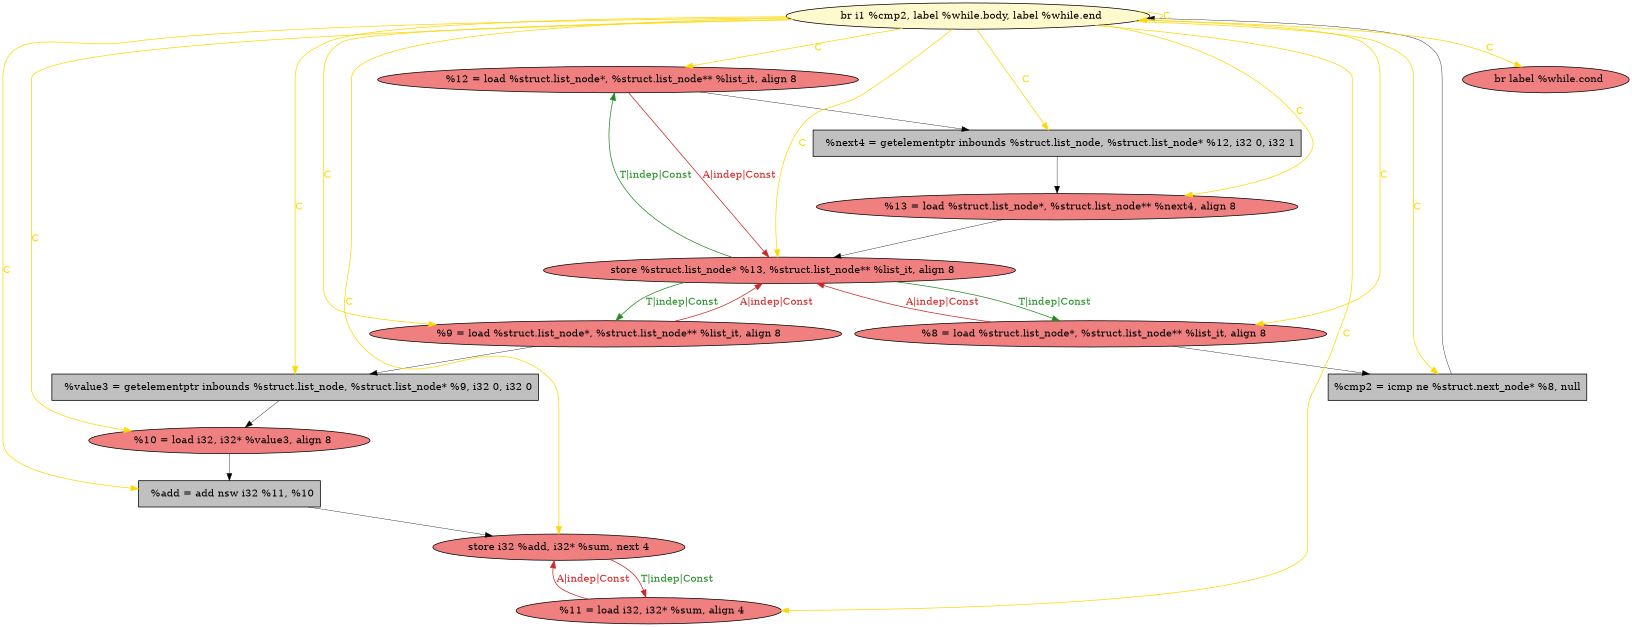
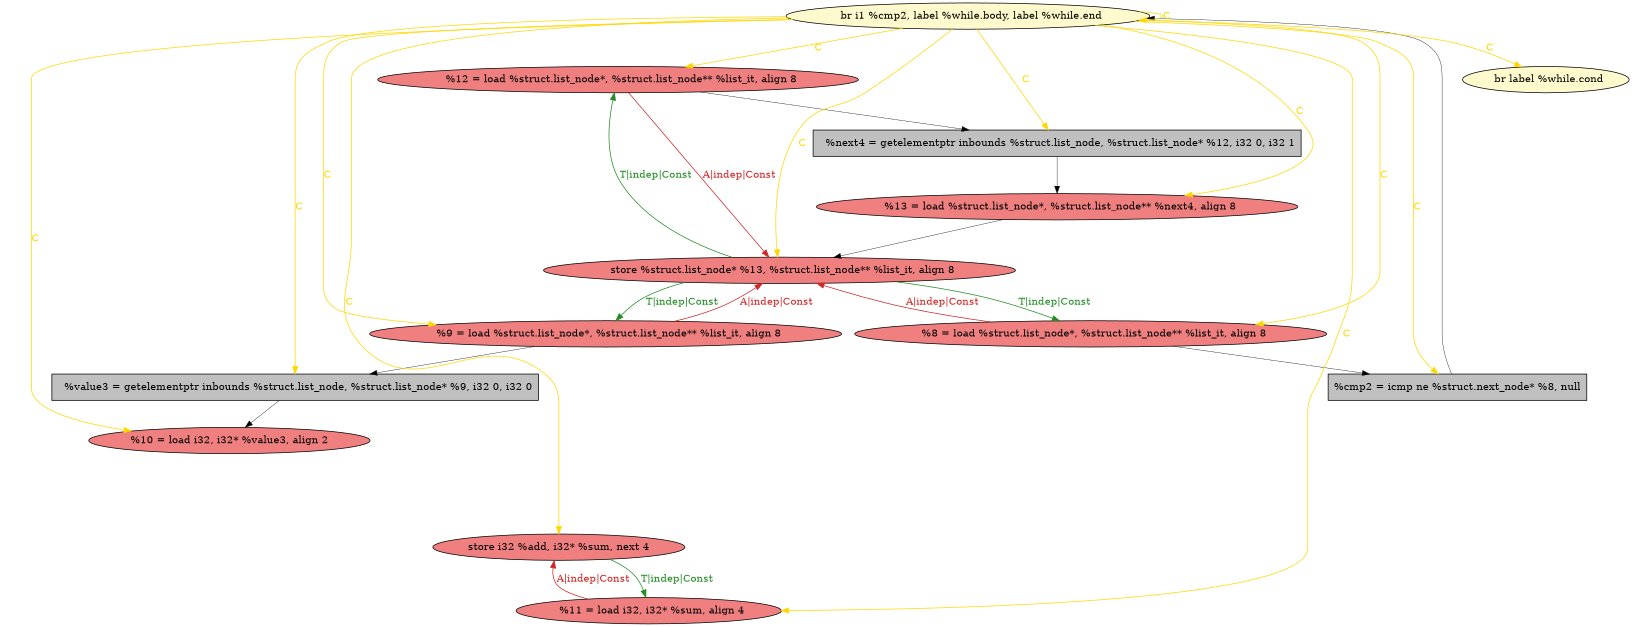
(1546, 80) -> (1546, 80)
(229, 441) -> (229, 441)
(229, 494) -> none
(630, 571) -> (630, 571)
